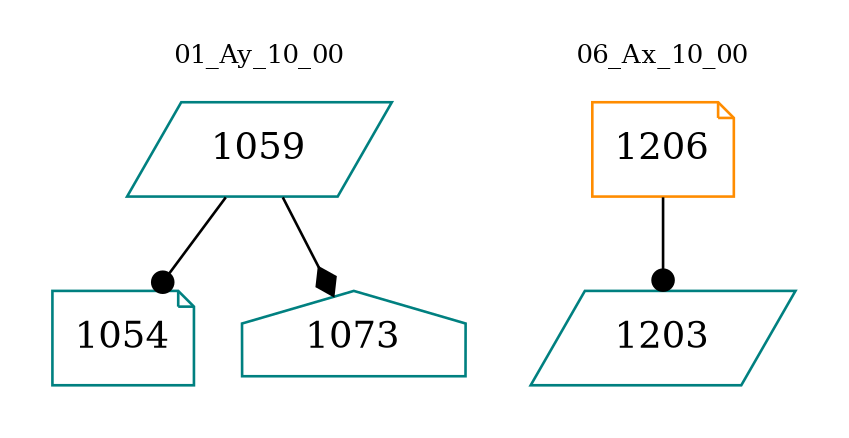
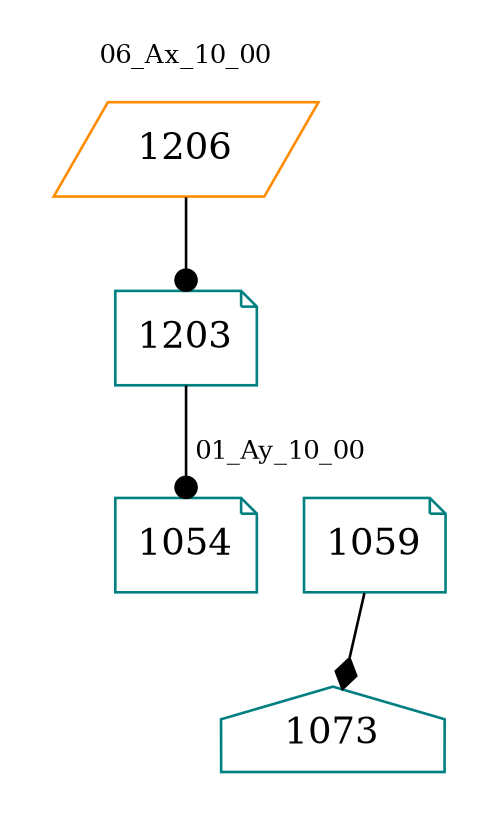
(259, 149) -> (375, 545)
(663, 149) -> (186, 149)
(198, 235) -> (186, 444)
(663, 338) -> (186, 338)
